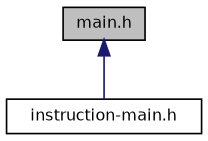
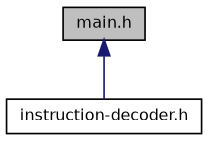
(104, 116) -> (104, 116)
